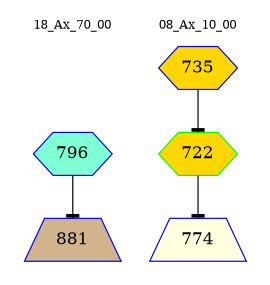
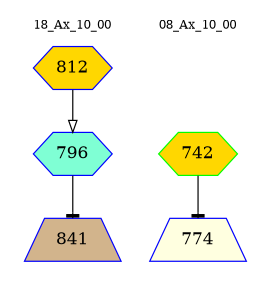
(73, 26) -> (73, 26)
none -> (73, 68)
(198, 68) -> none
(198, 154) -> (198, 154)
(73, 240) -> (73, 240)
